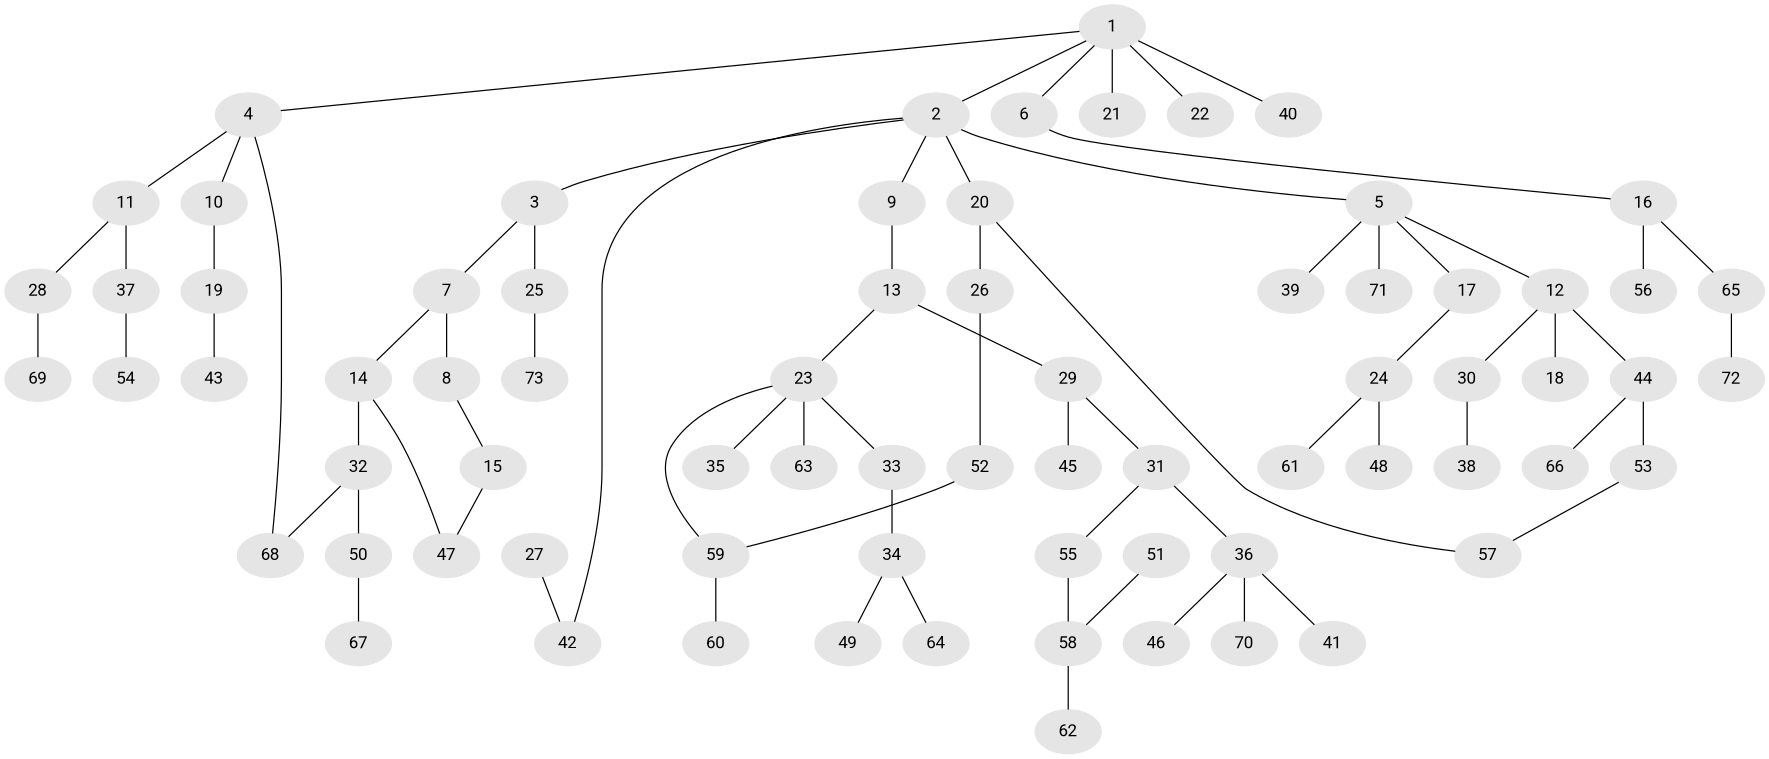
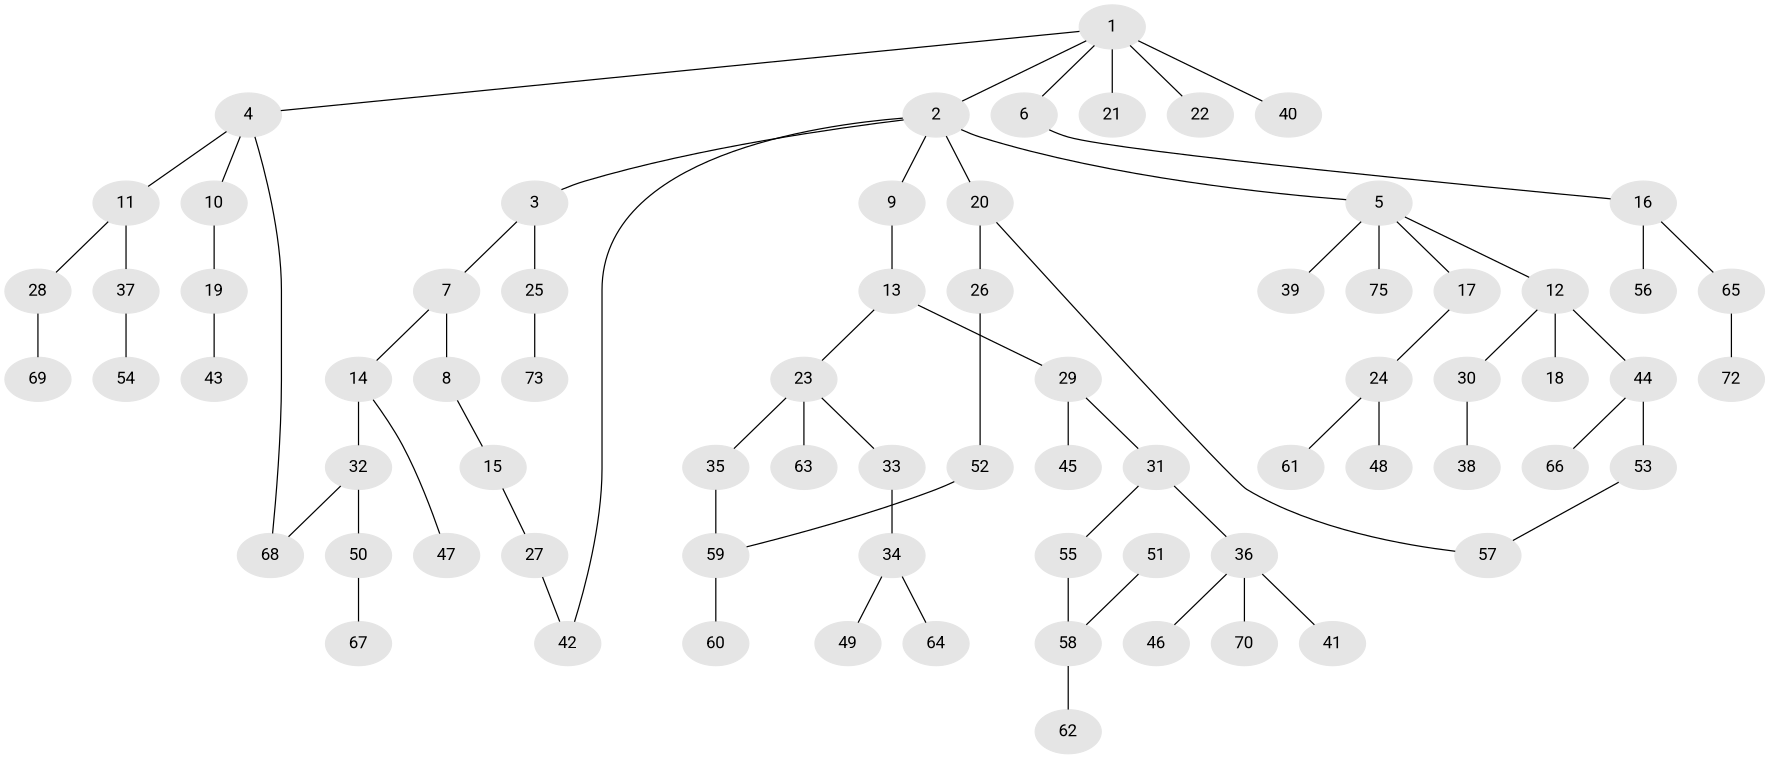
(1379, 291) -> (1379, 291)
(677, 438) -> (716, 512)
(470, 512) -> (514, 511)
